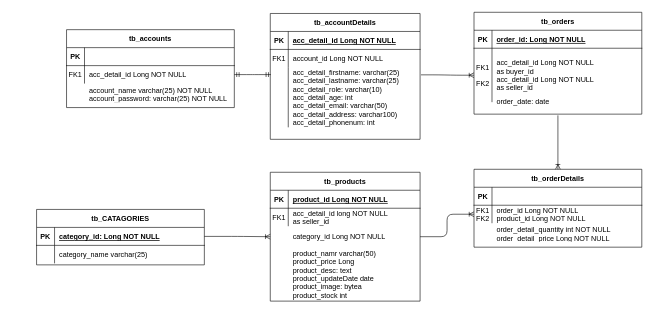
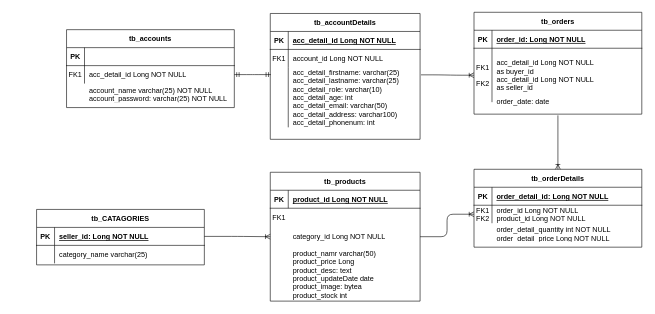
none -> (567, 197)
(354, 218) -> none
(107, 237) -> (101, 237)
